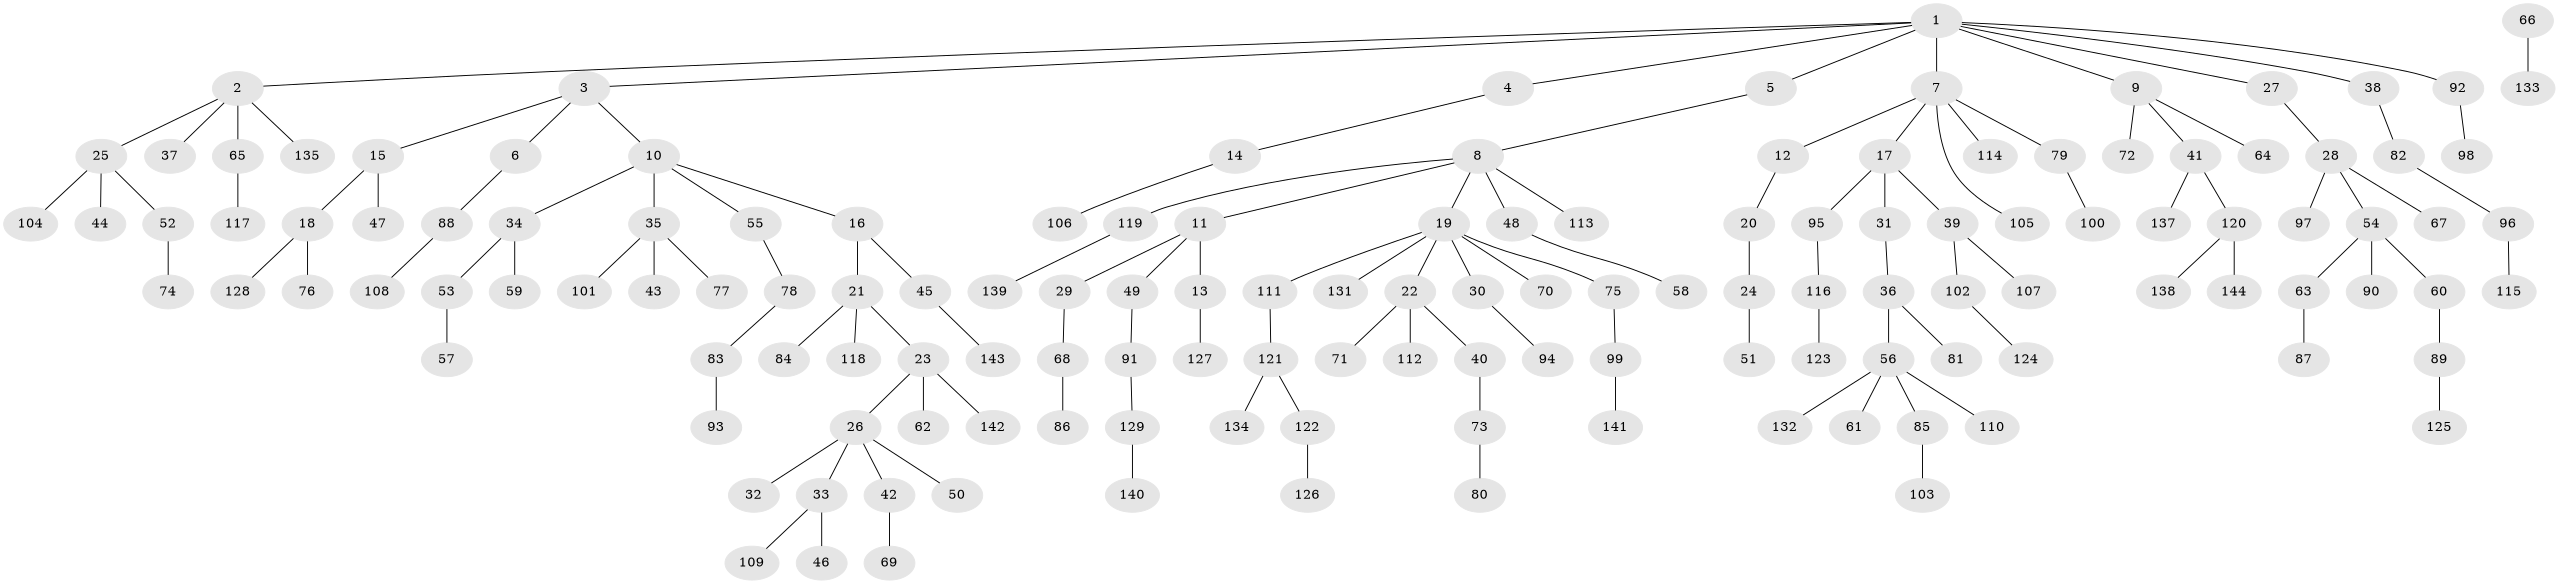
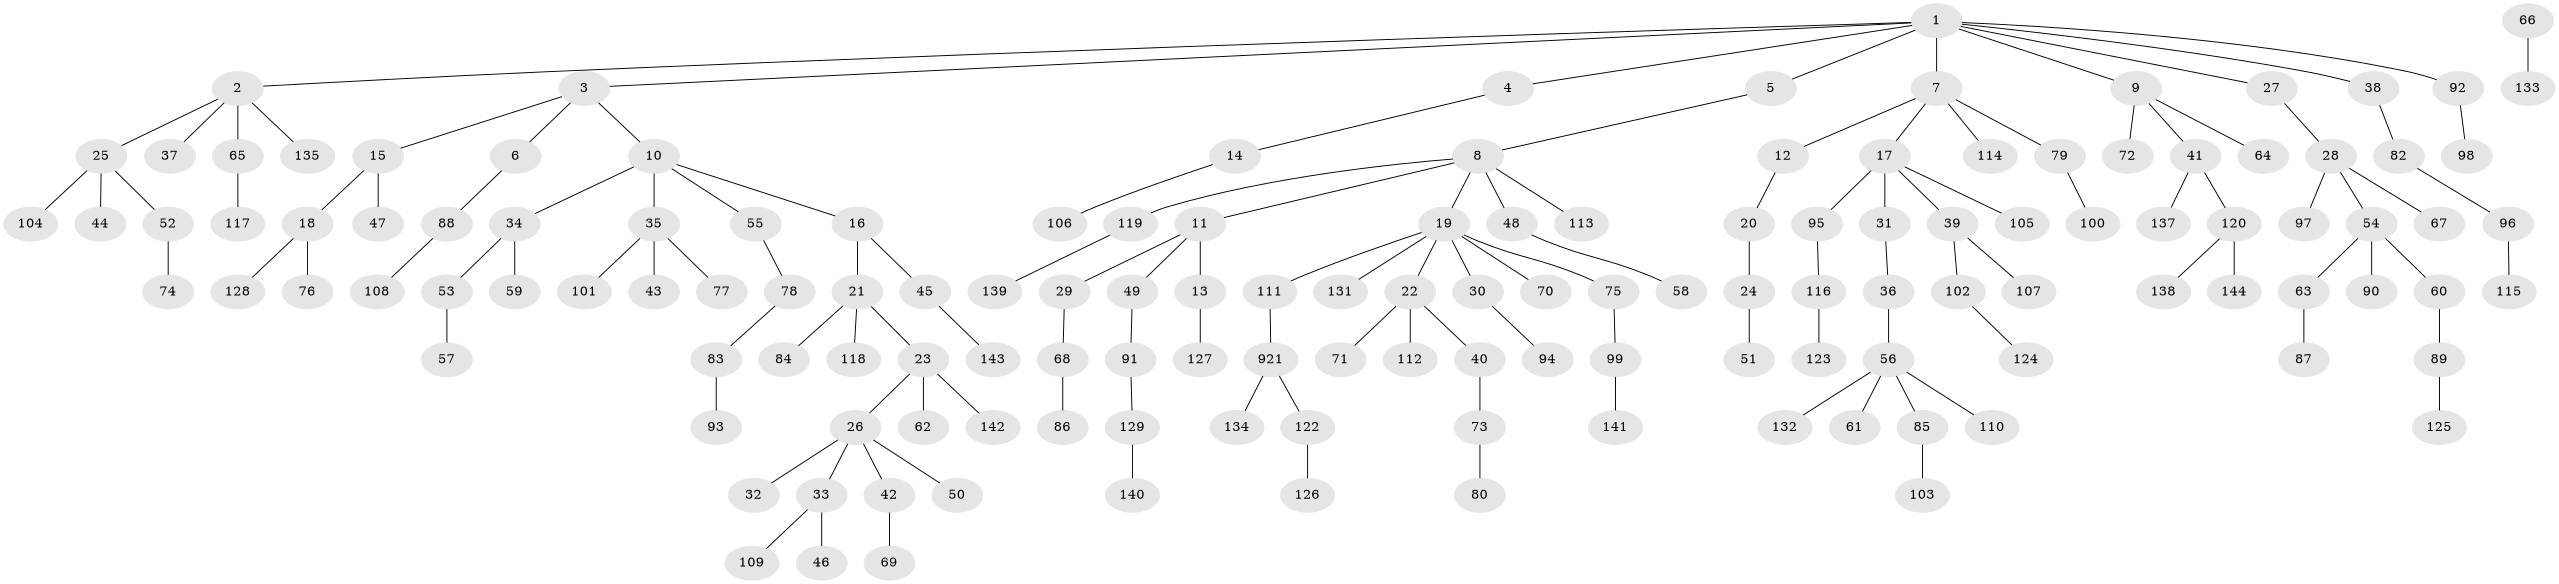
(1952, 170) -> (1953, 190)
(1271, 360) -> (1271, 360)
(1956, 360) -> none
